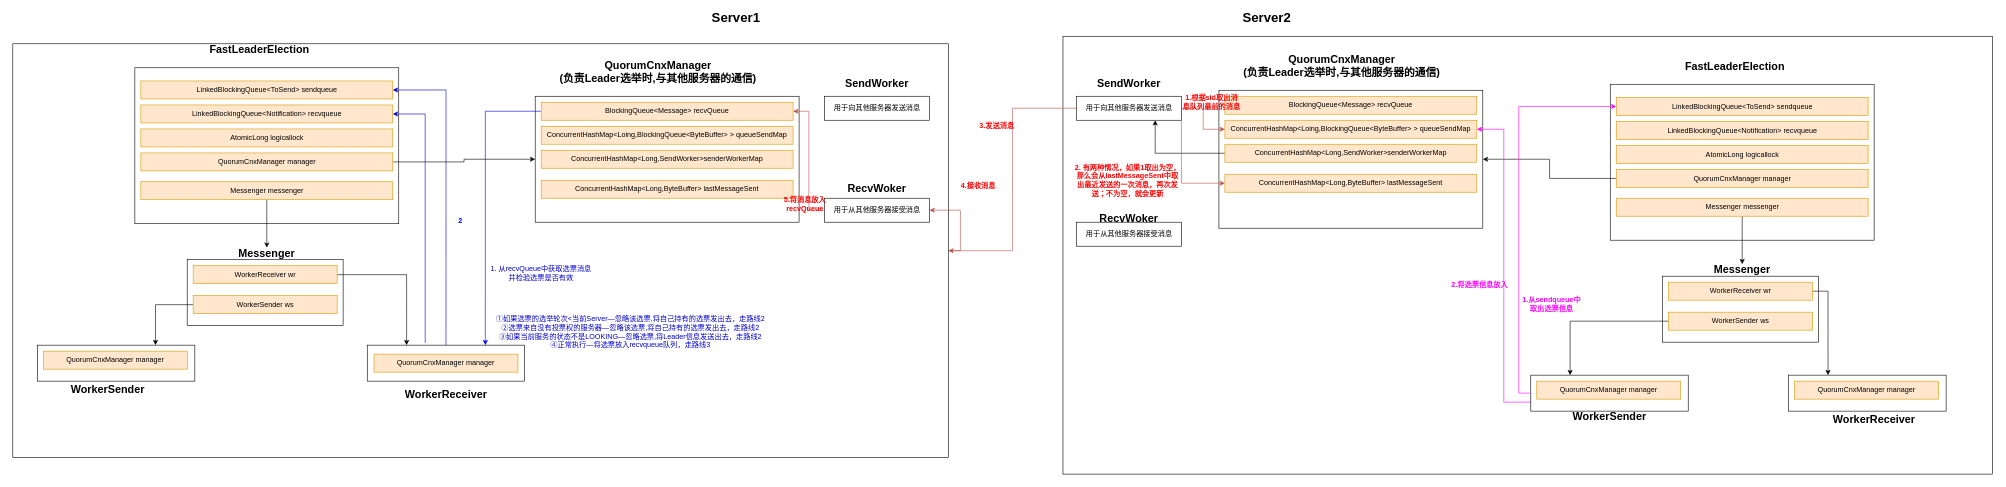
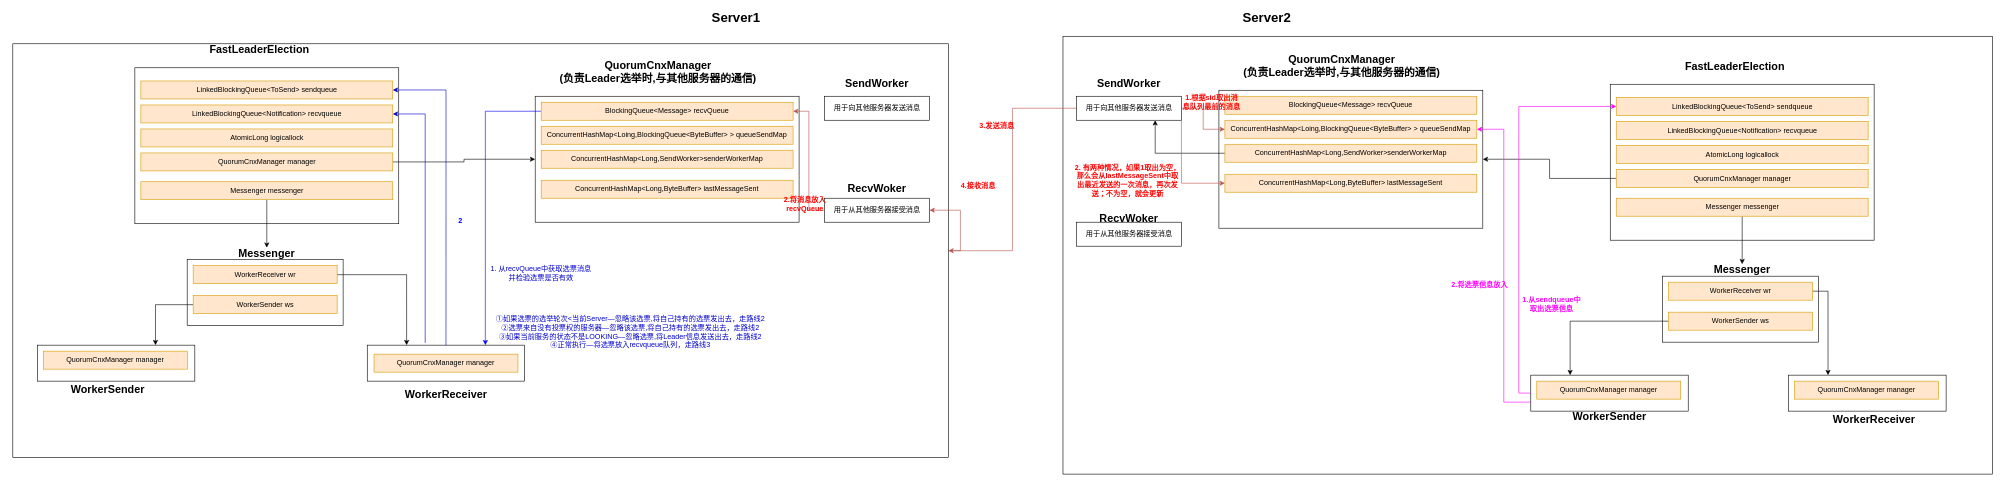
(805, 204) -> (805, 204)
